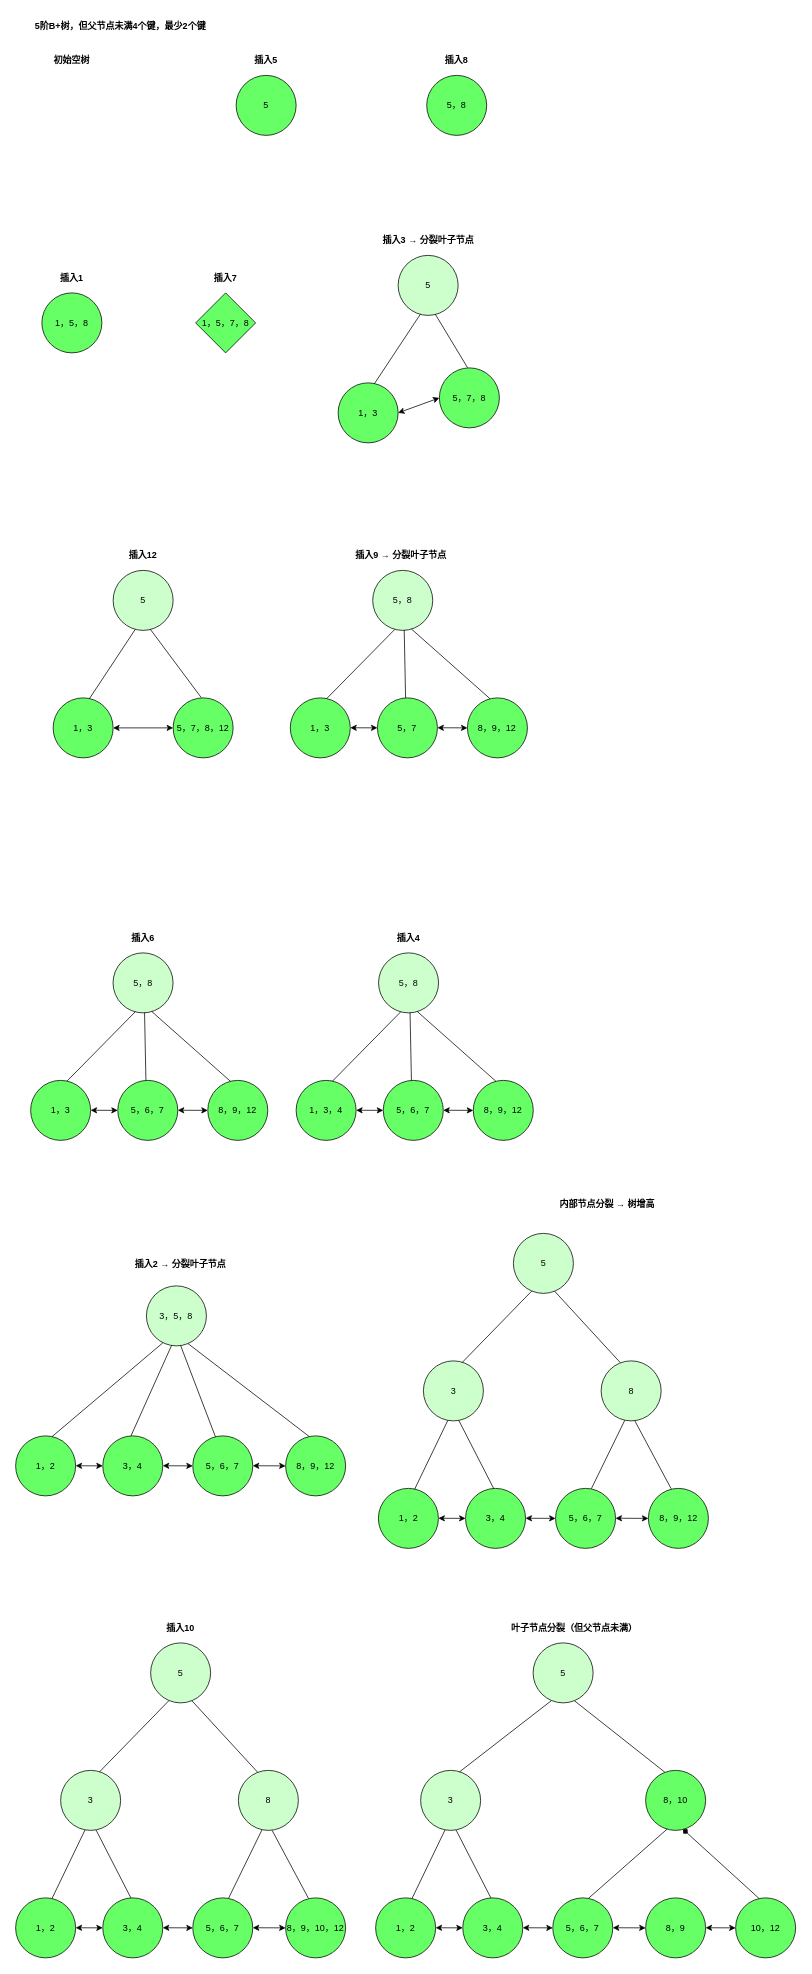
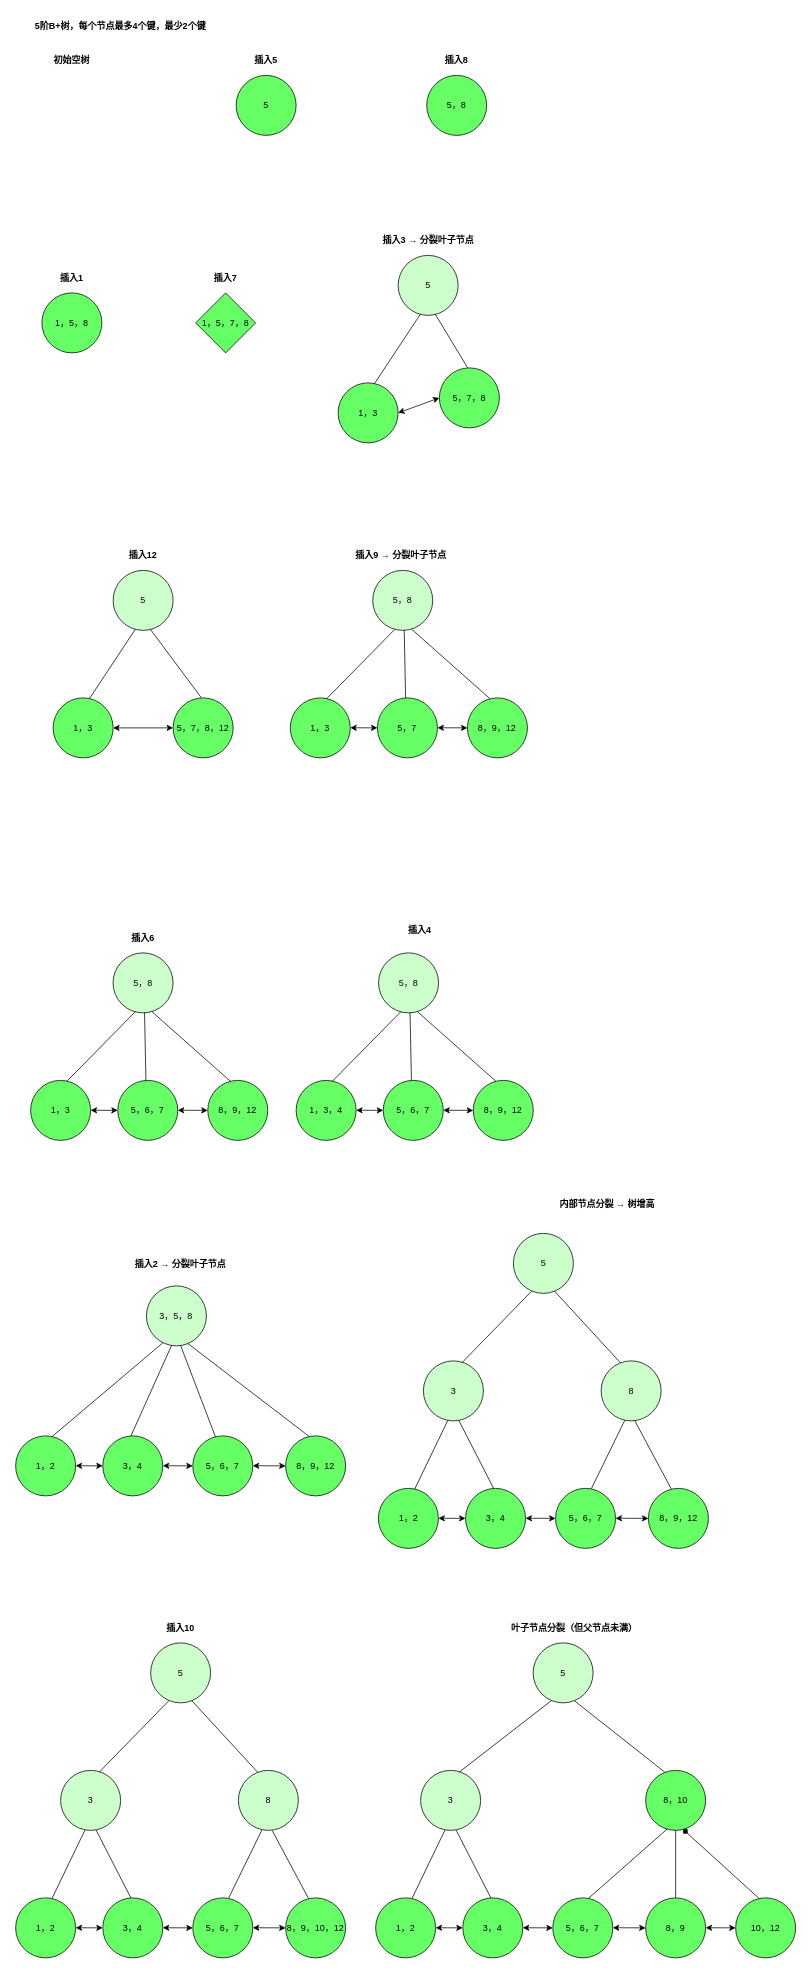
(120, 27) -> (120, 27)
(409, 938) -> (420, 930)
none -> (675, 1865)
